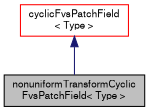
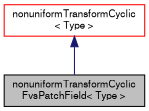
(74, 20) -> (74, 20)
